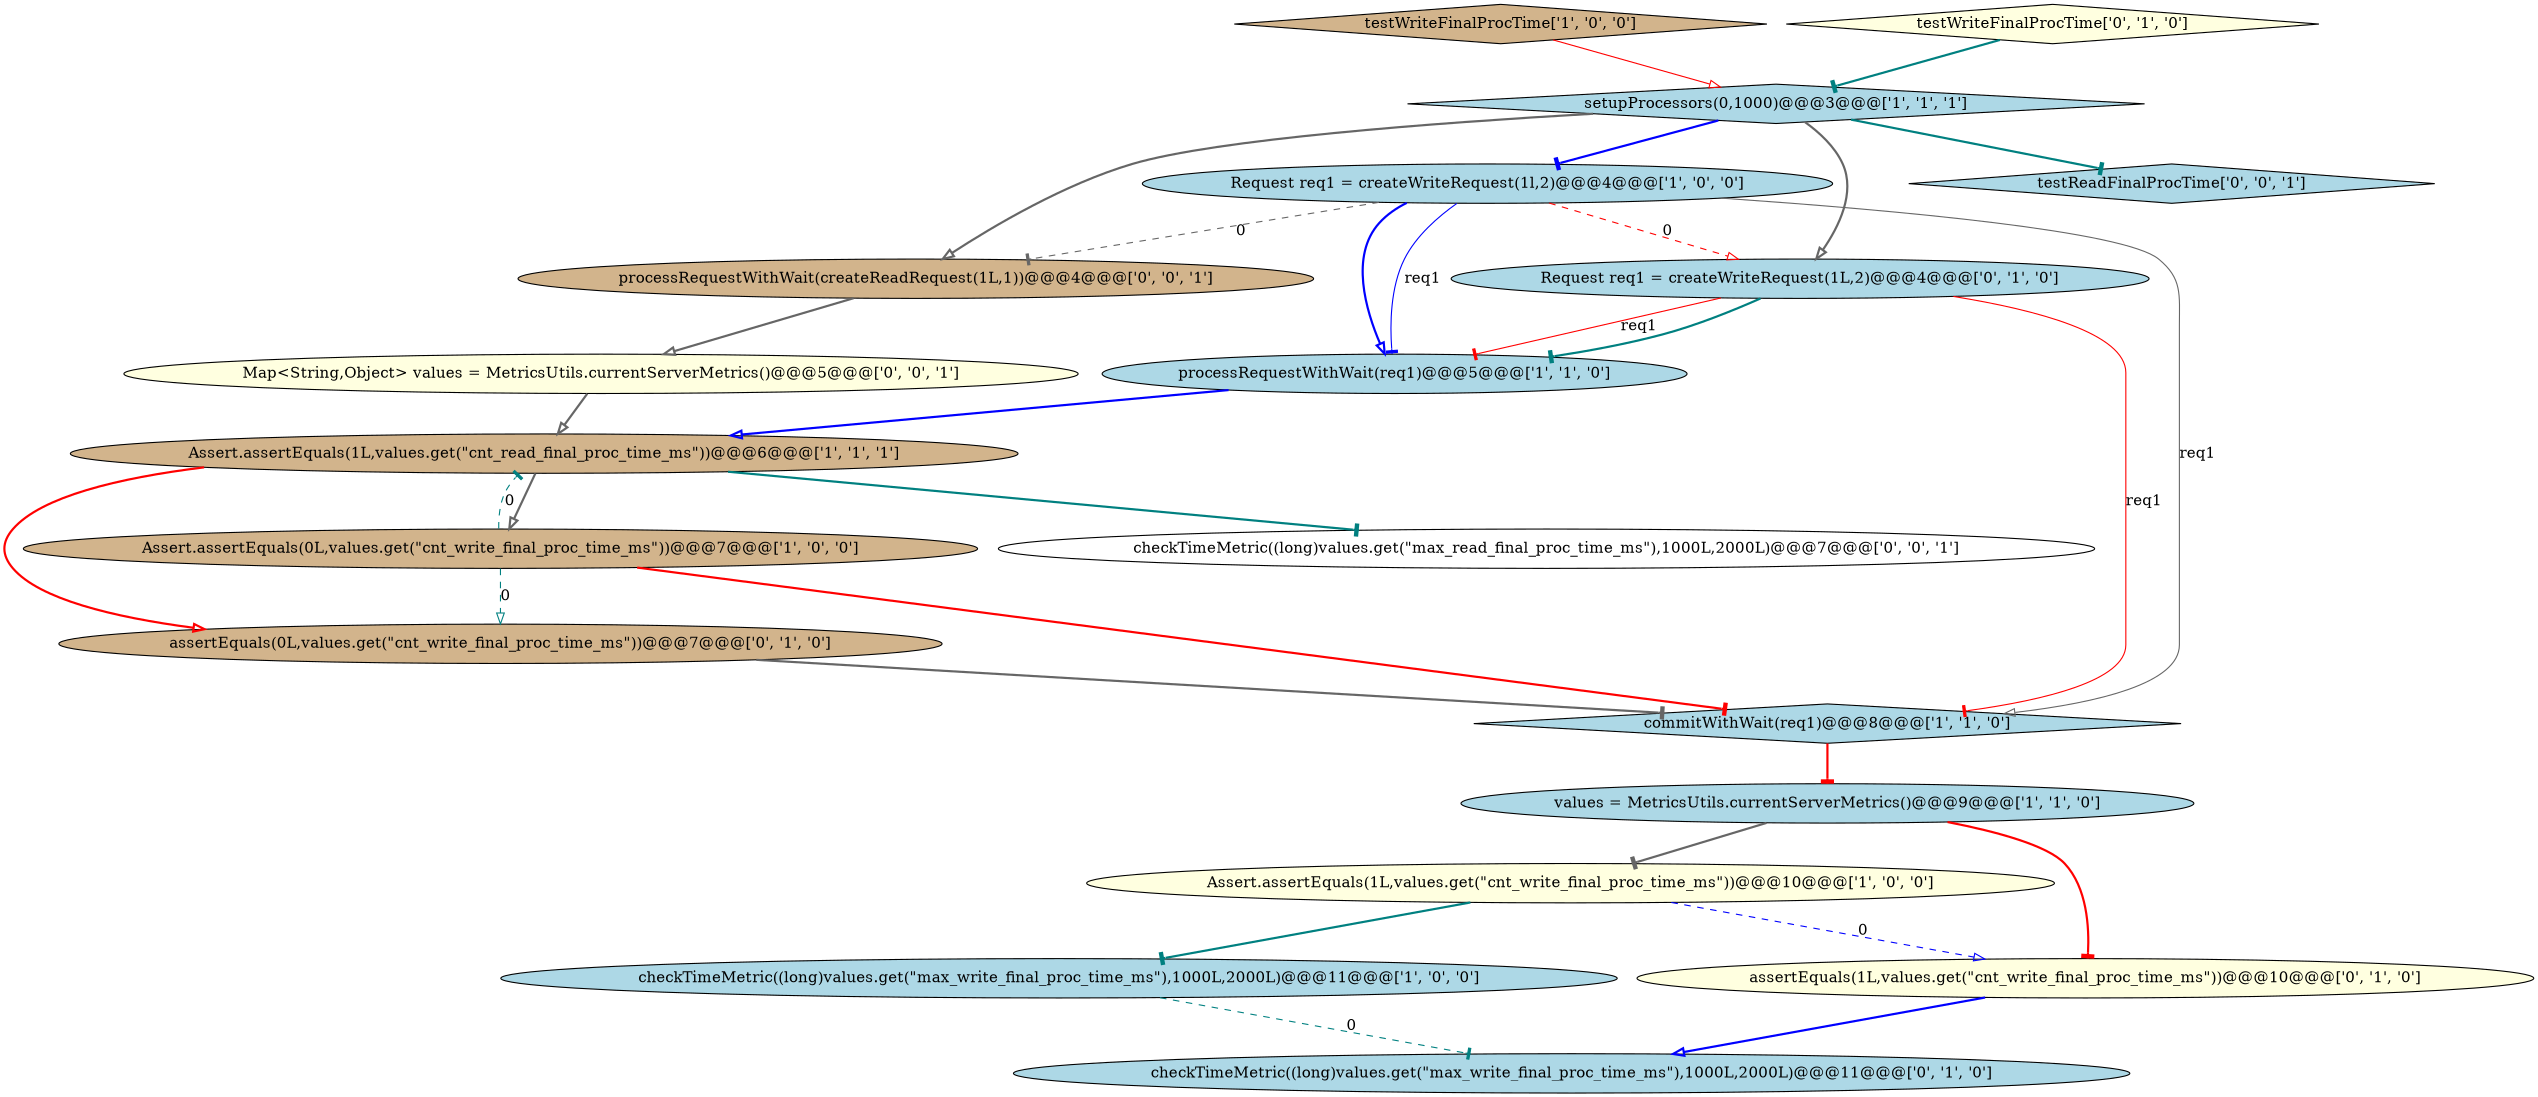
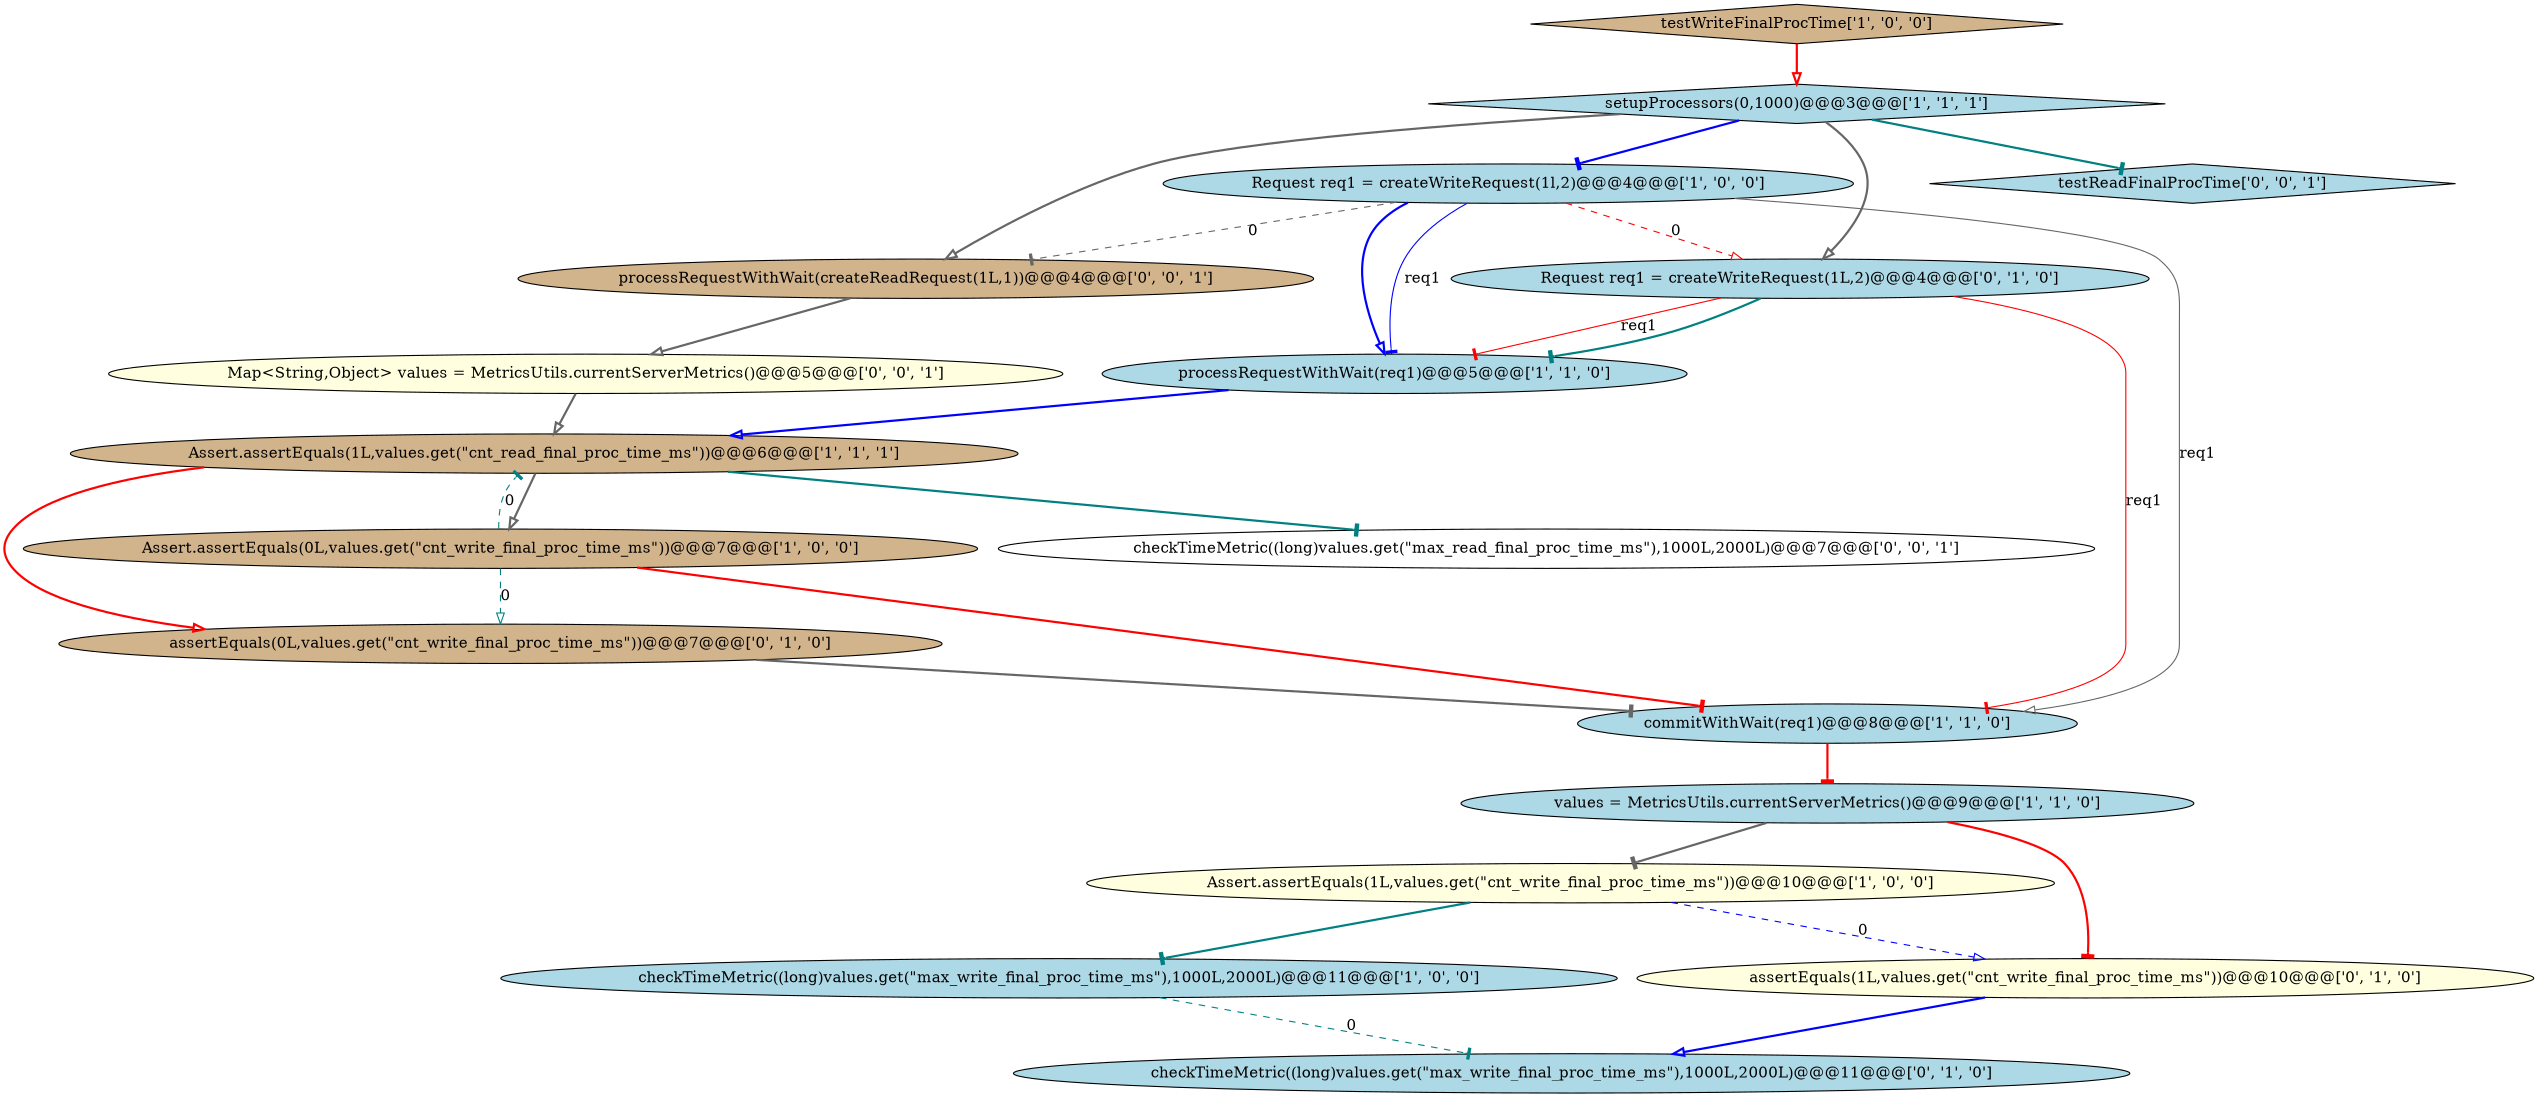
(2053, 24) -> none
(1631, 62) -> (1797, 59)
(1827, 724) -> (1827, 724)
